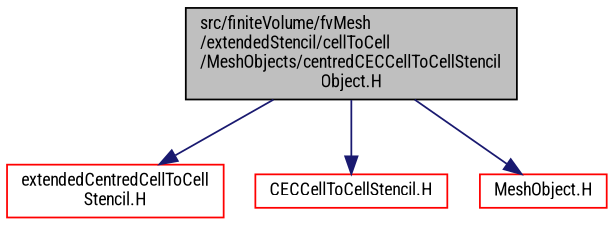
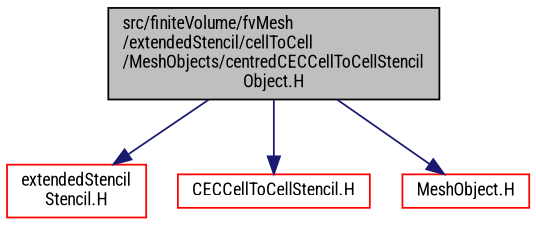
(115, 191) -> (77, 191)
